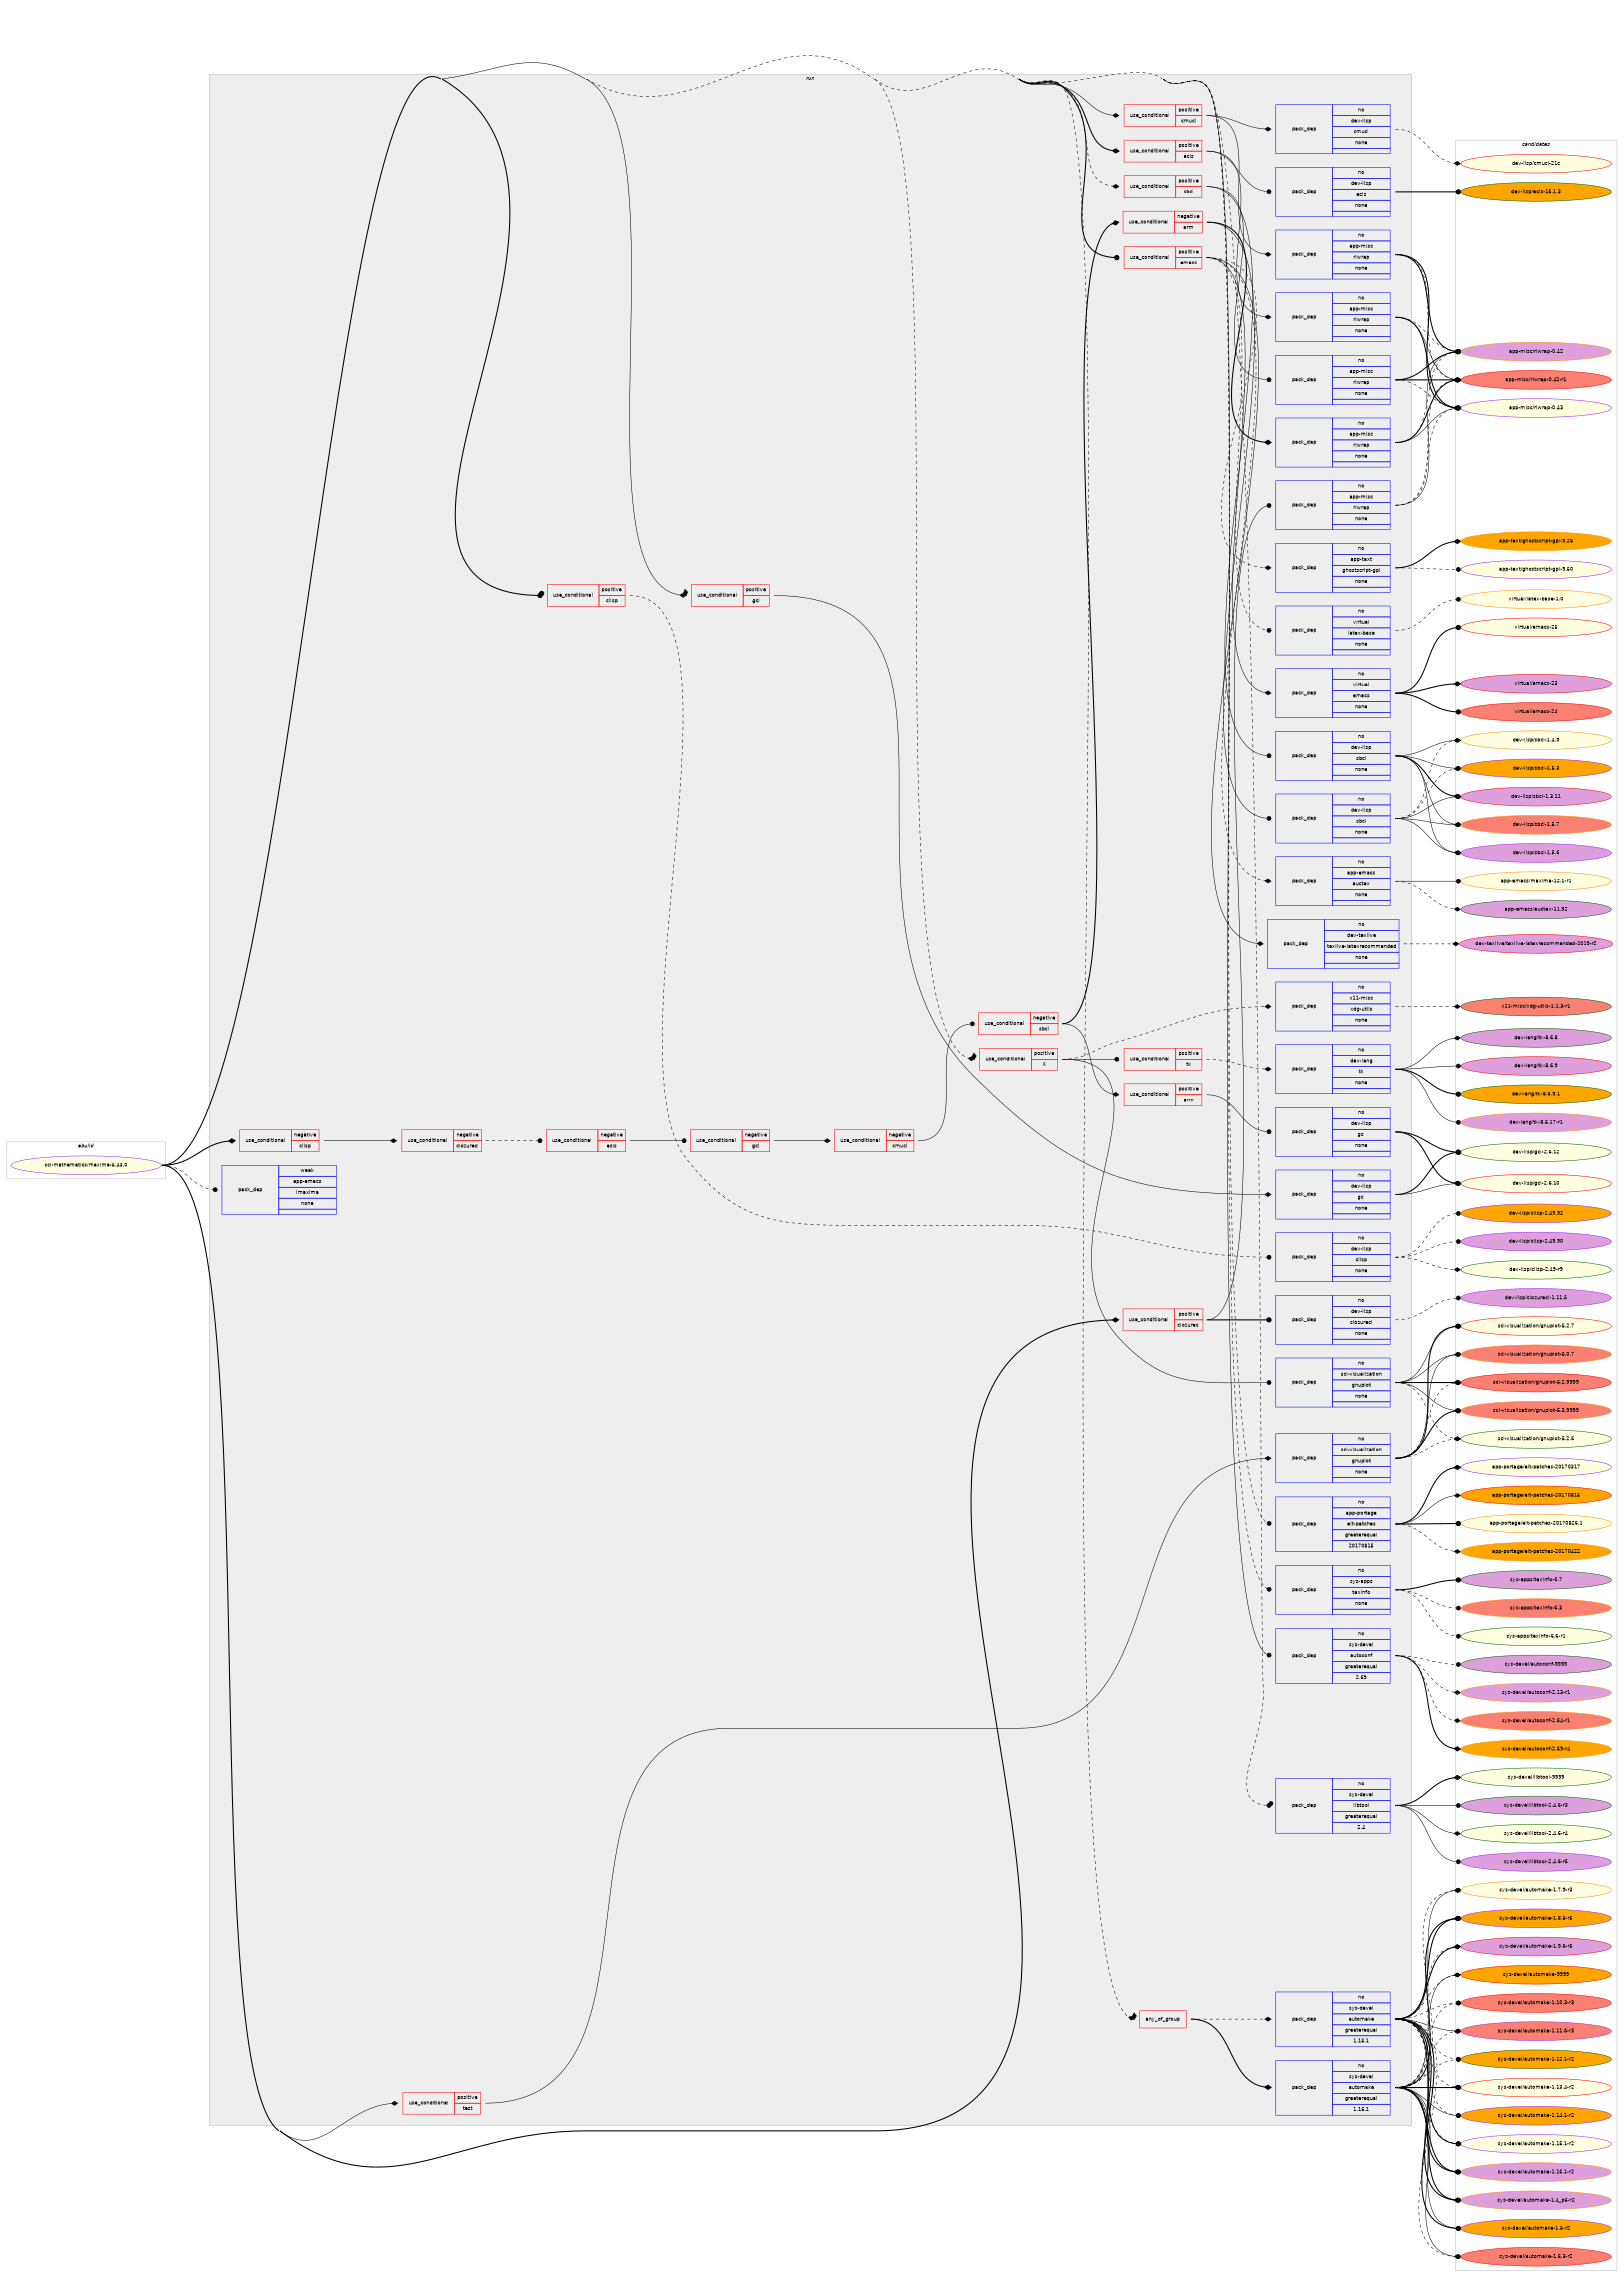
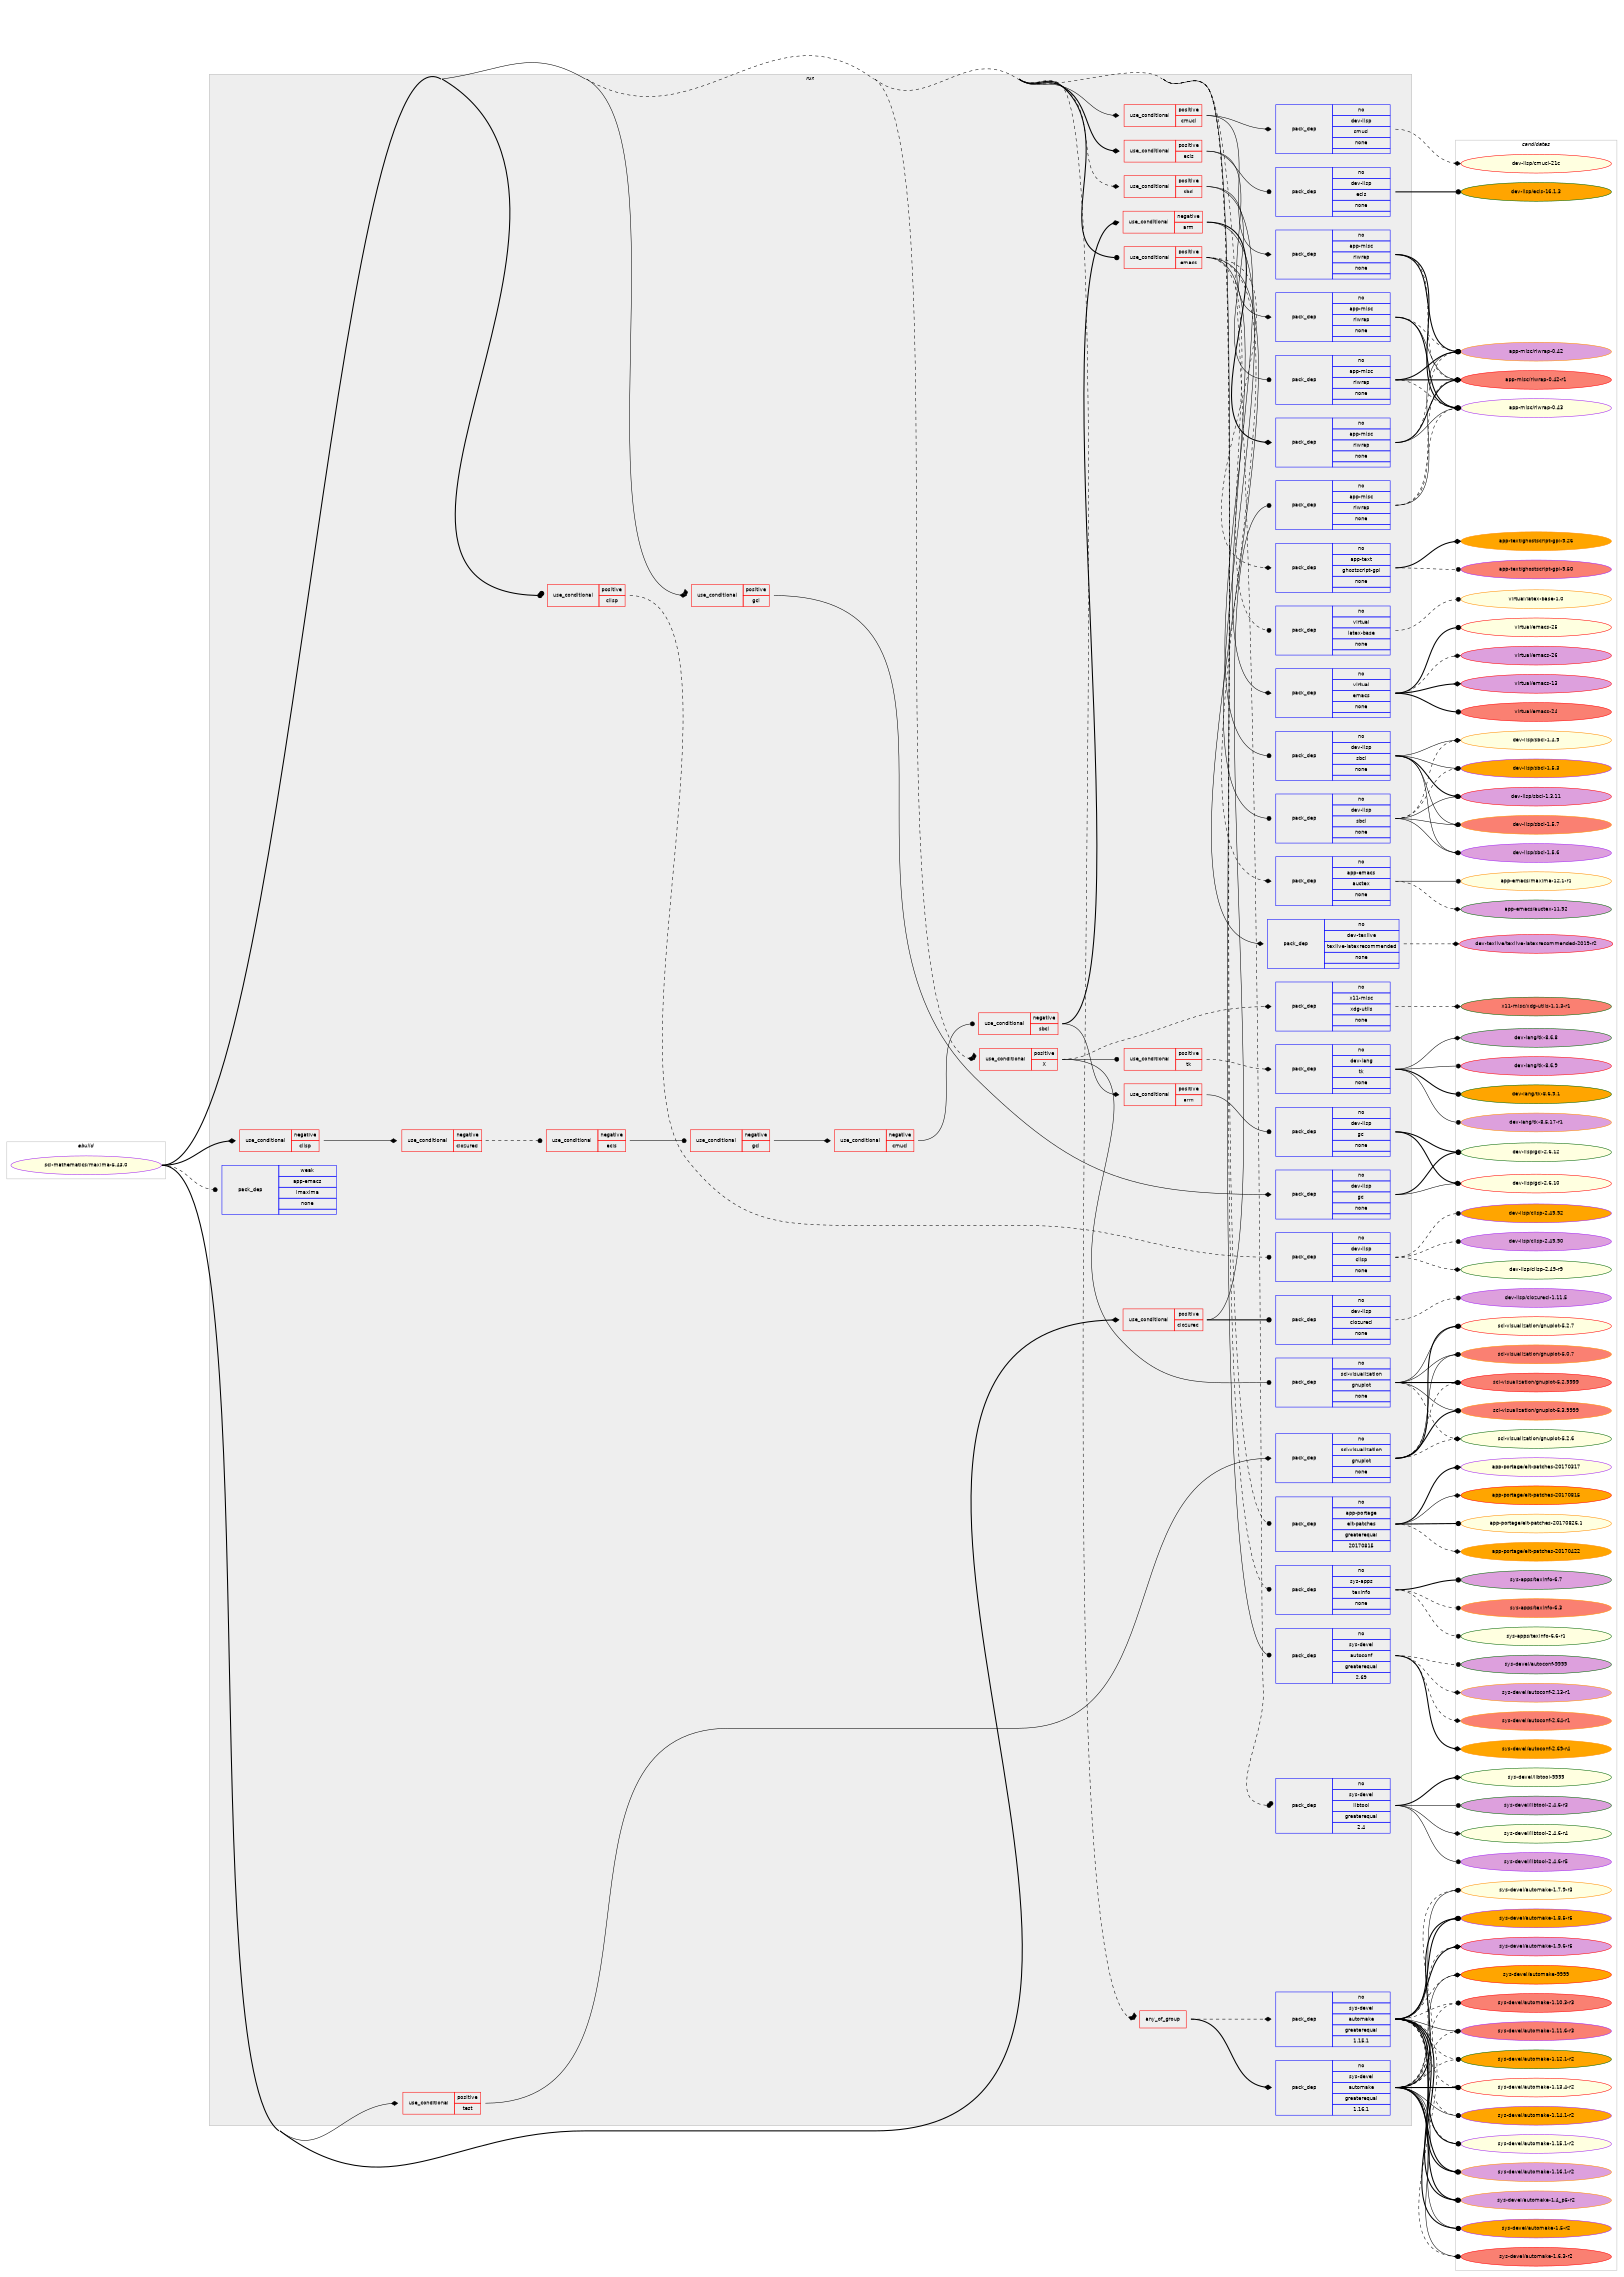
(1536, 569) -> (1536, 569)
none -> (1536, 656)
(1536, 684) -> (1536, 684)
